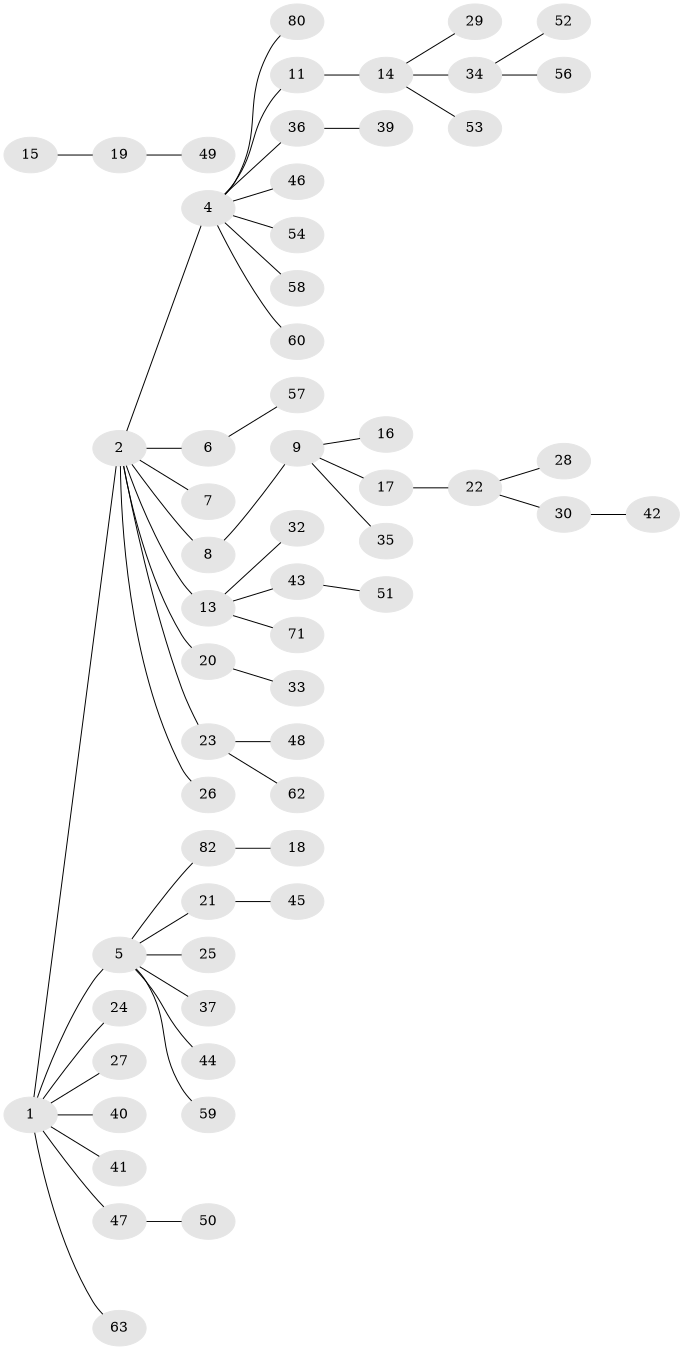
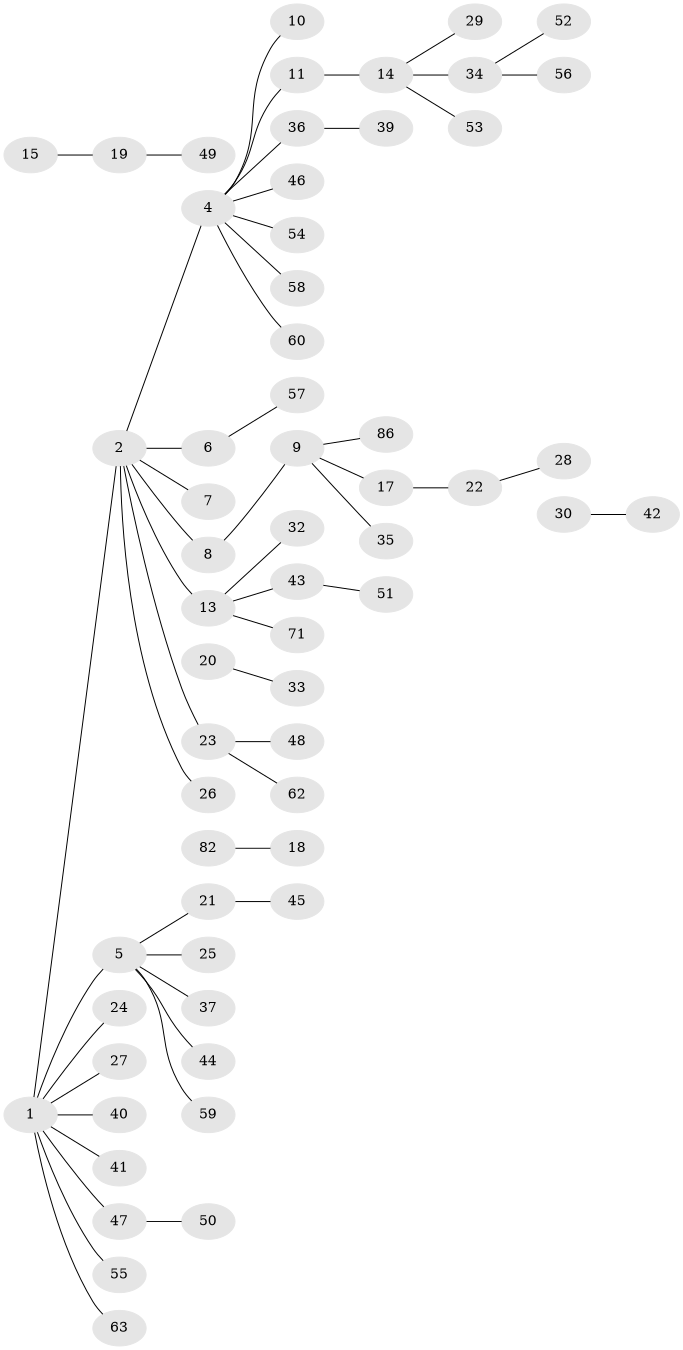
(297, 22) -> (297, 22)
(386, 434) -> (386, 434)
(520, 501) -> none
(155, 579) -> none
(161, 900) -> none
none -> (119, 1275)
